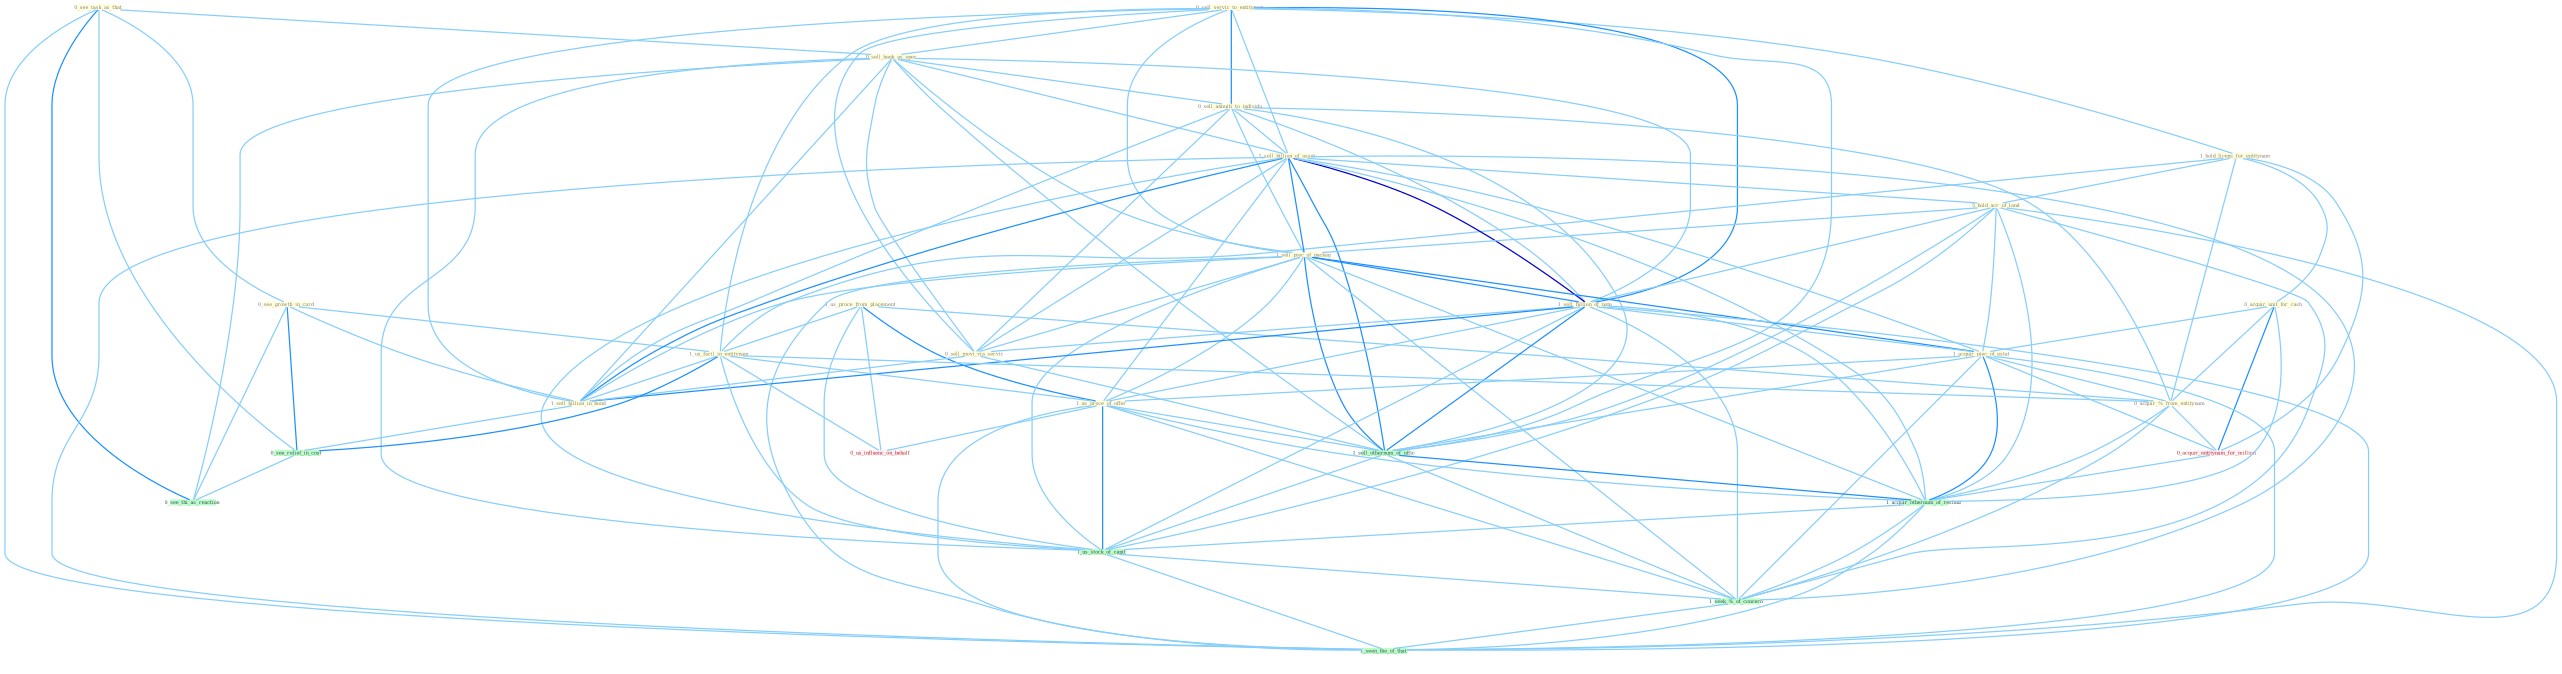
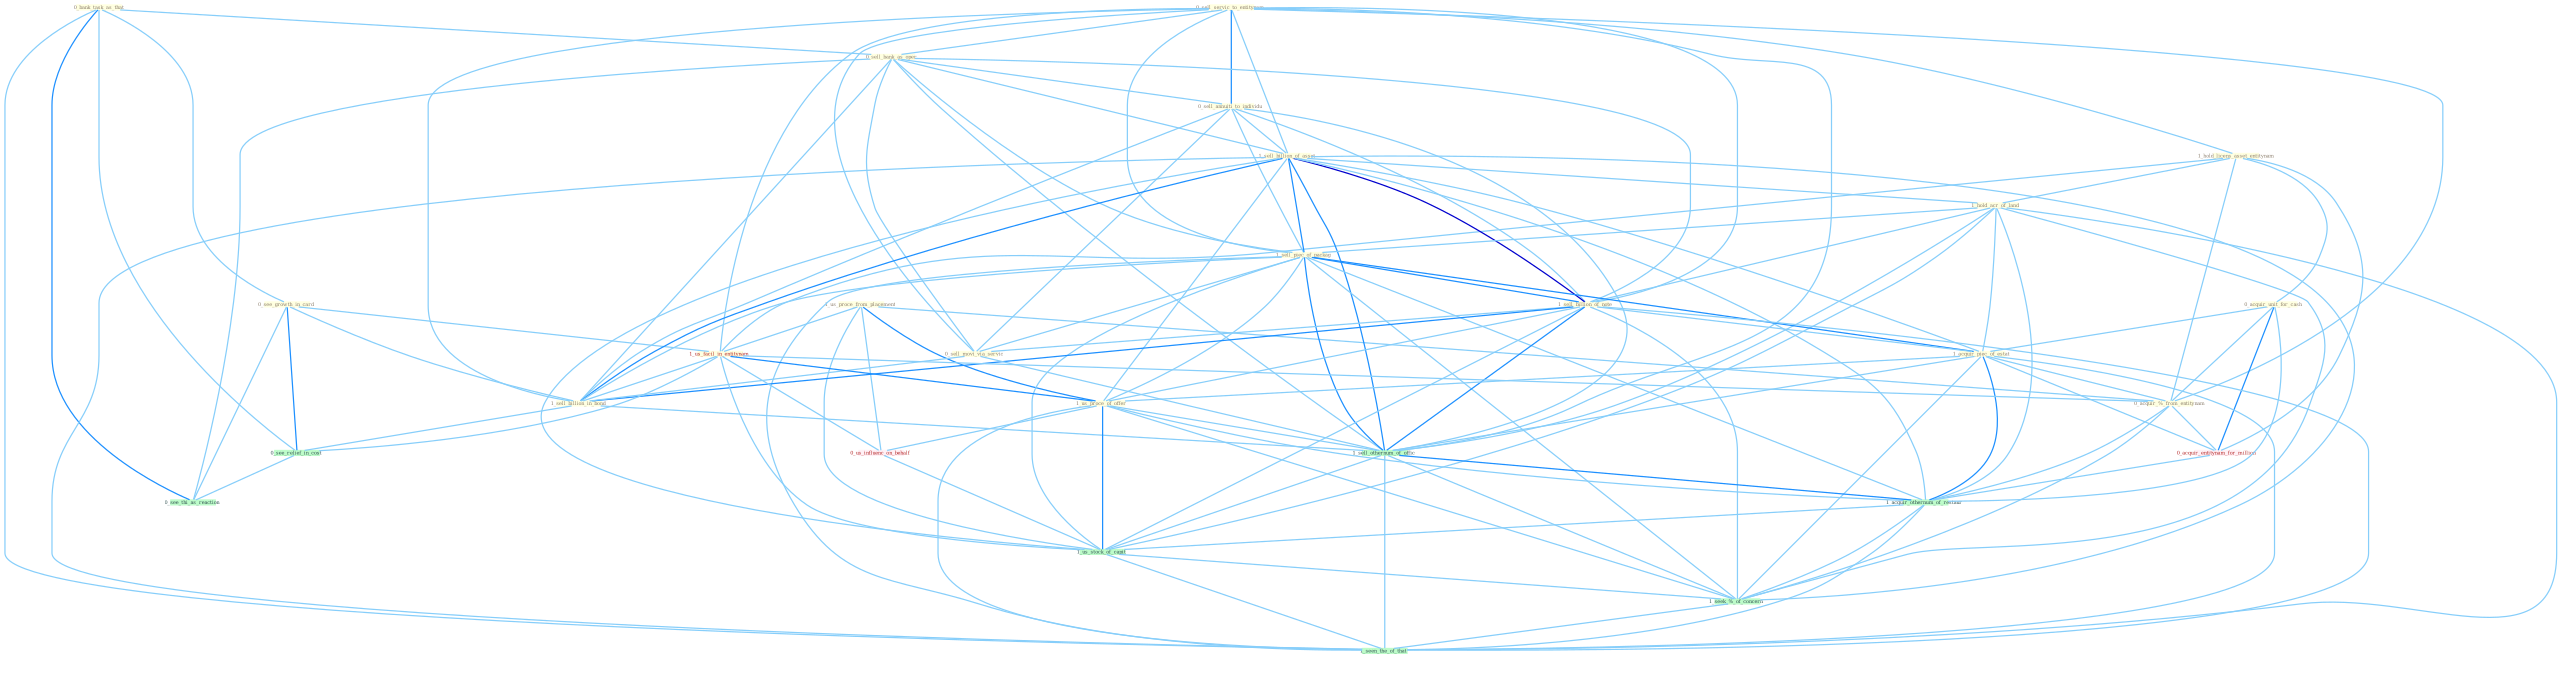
(99, 7) -> (99, 7)
(1706, 64) -> (1706, 64)
(1769, 140) -> (2069, 46)
(2236, 156) -> (2236, 156)
(1996, 205) -> (1996, 205)
(1139, 250) -> none
(1800, 350) -> none
(720, 354) -> (720, 354)
(911, 379) -> (911, 379)
(381, 396) -> (992, 502)
none -> (944, 426)
(525, 427) -> (525, 427)
none -> (1385, 552)
